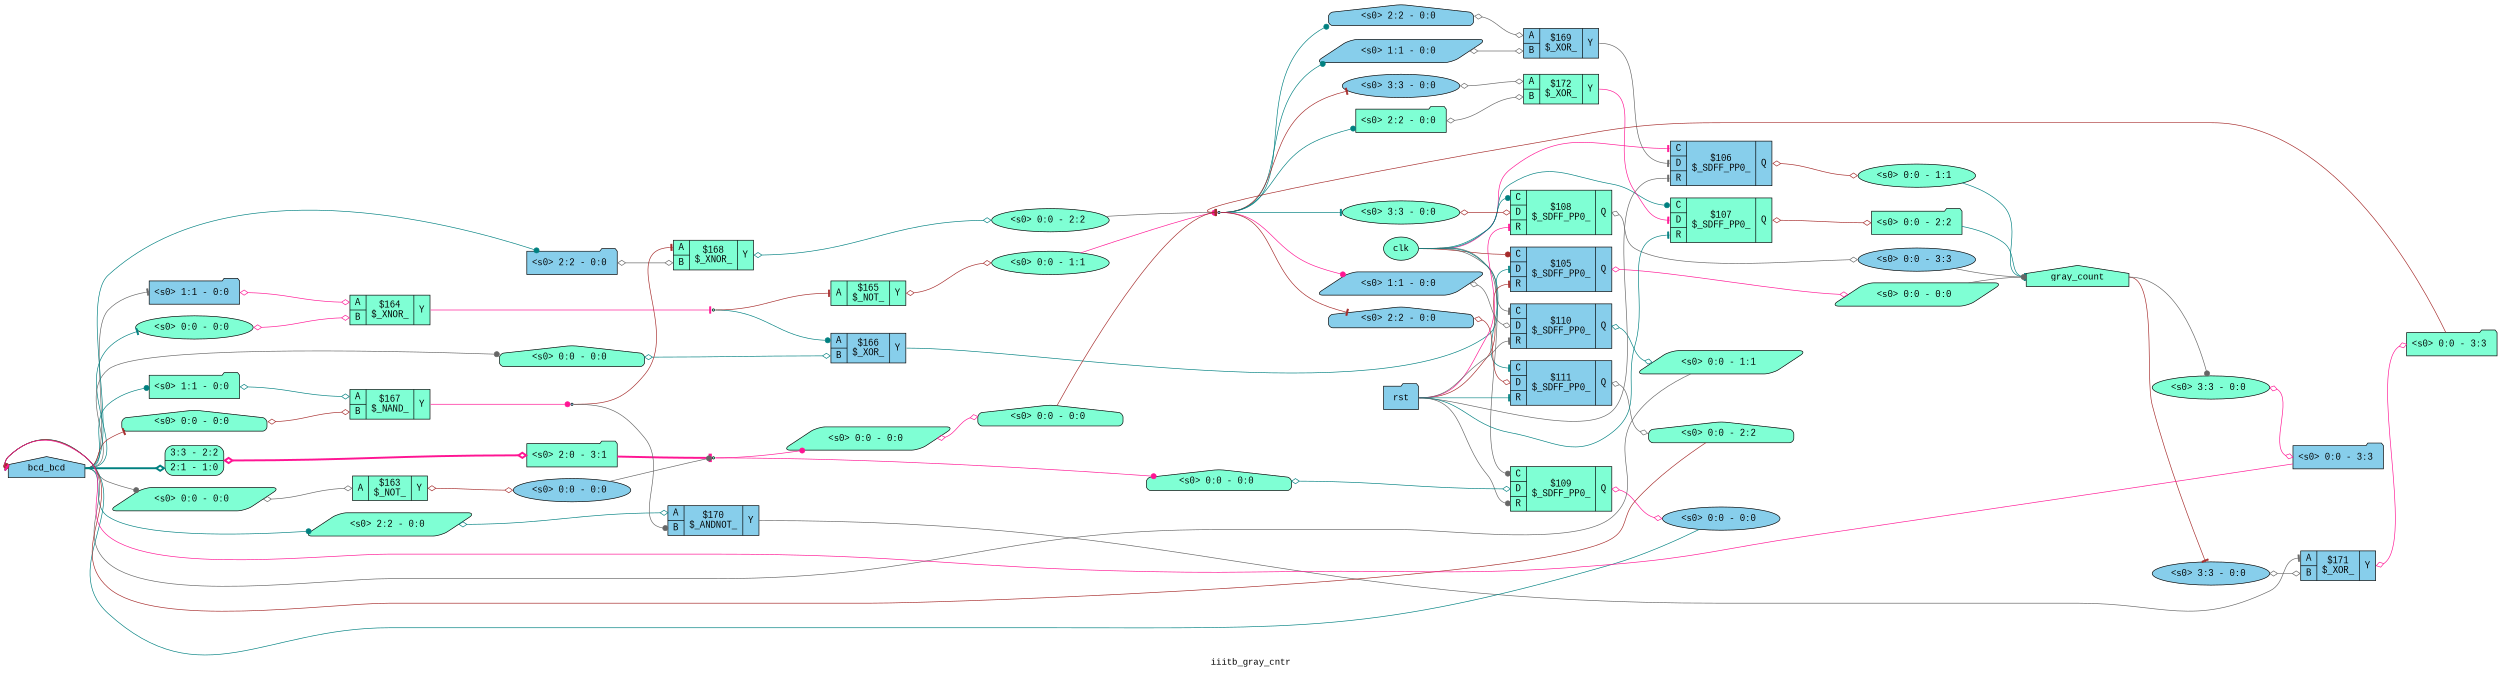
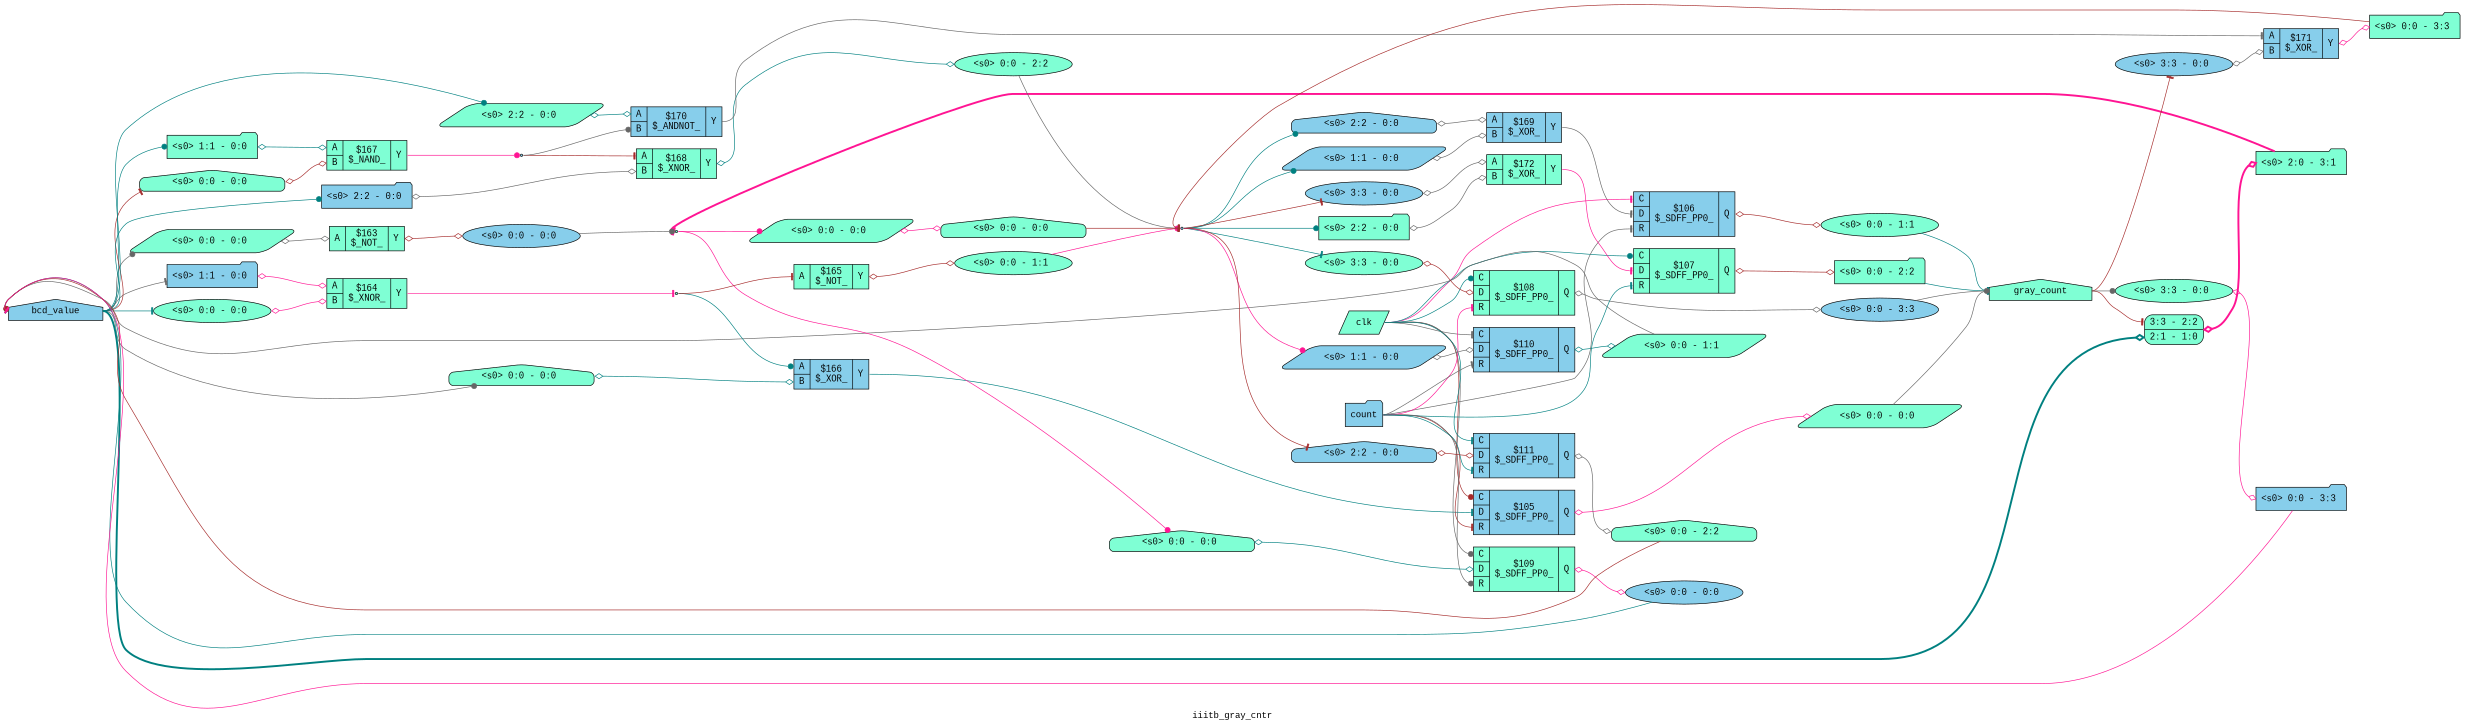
(1401, 249) -> (1364, 323)
none -> (2115, 308)
(1401, 398) -> (1364, 415)
(47, 468) -> (56, 311)
